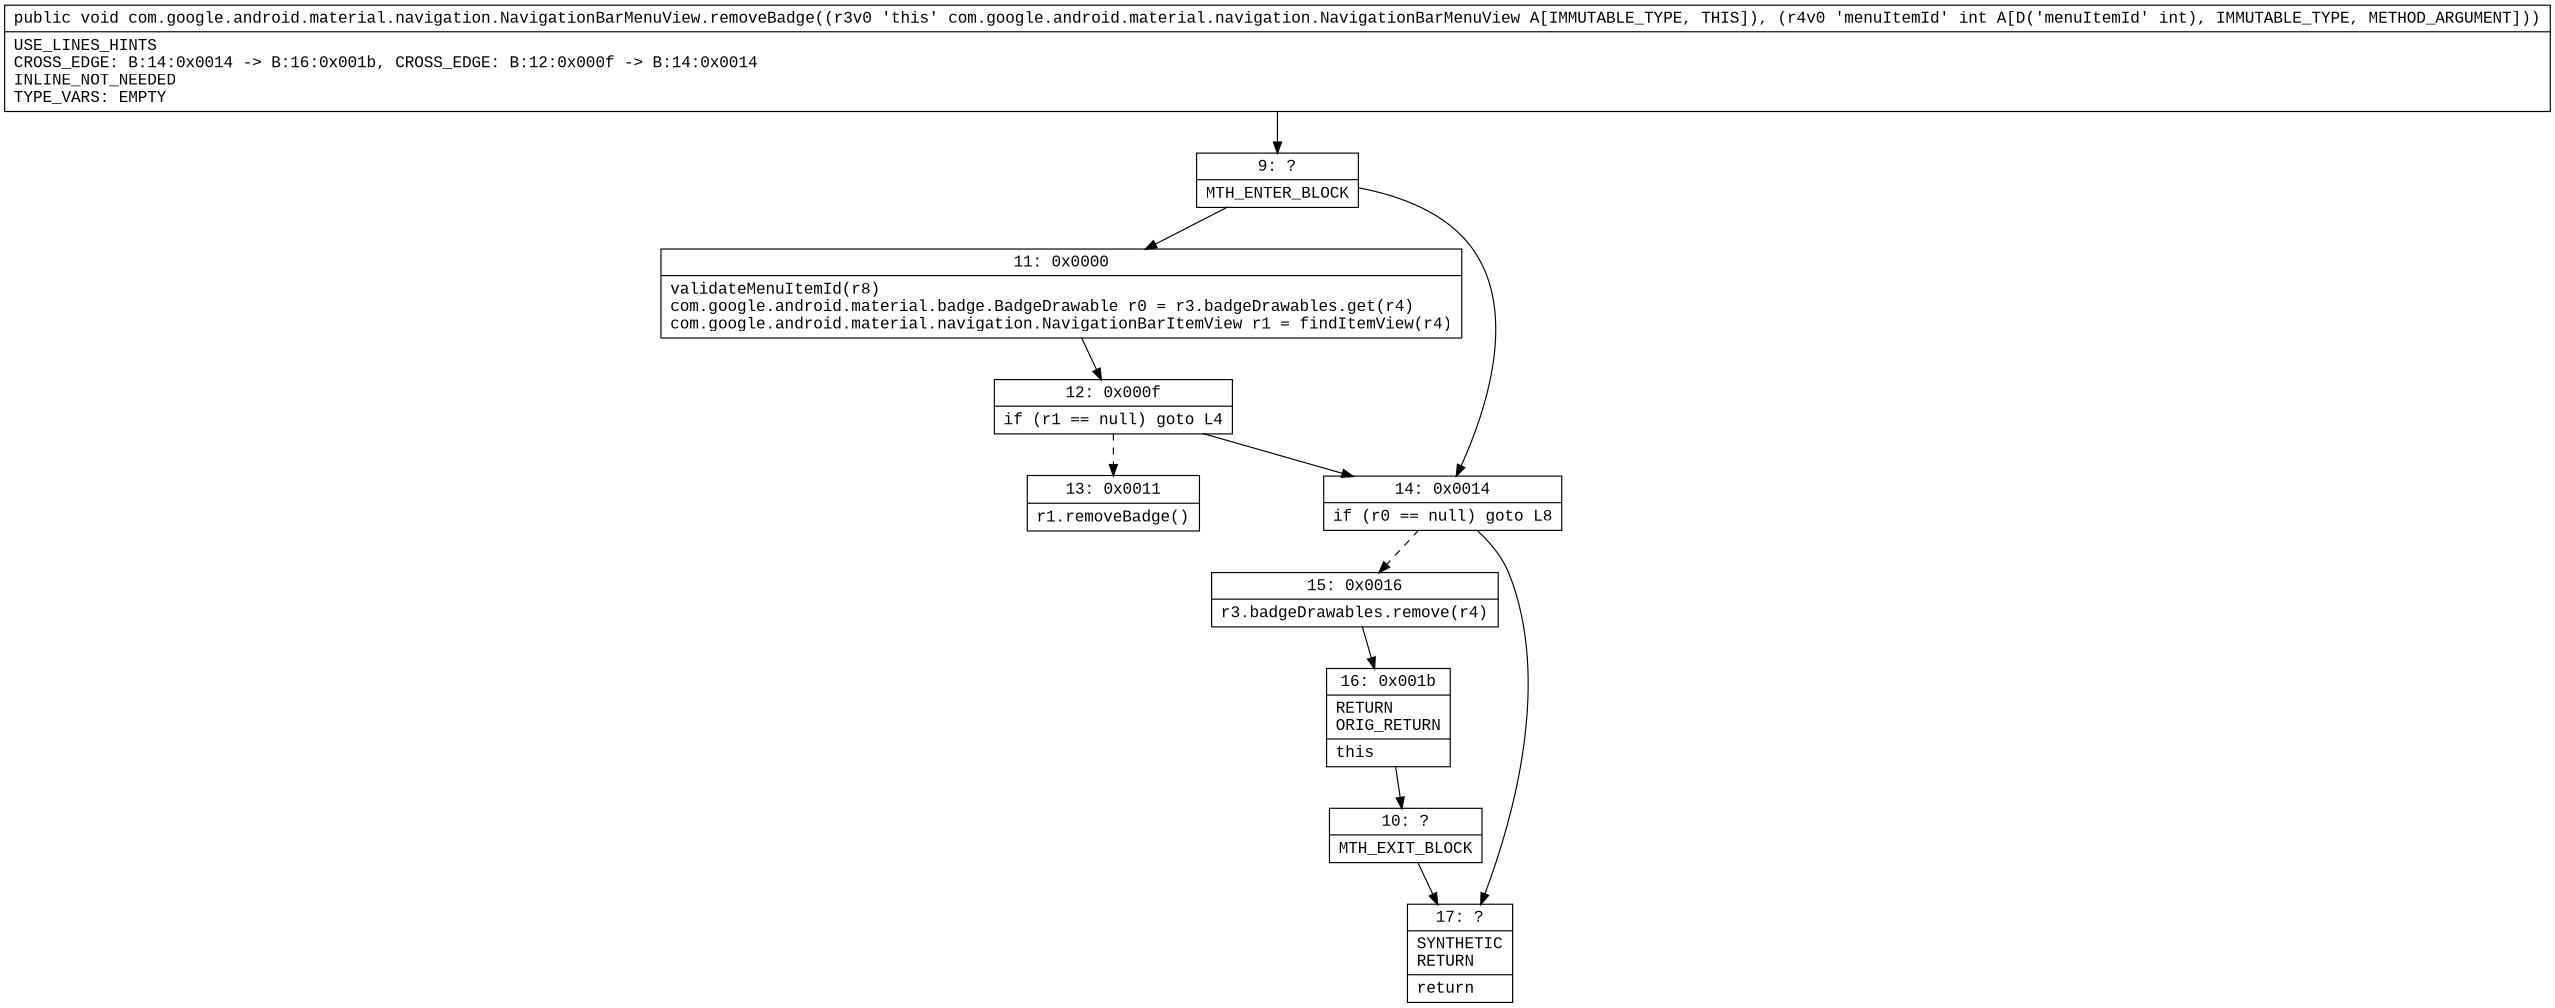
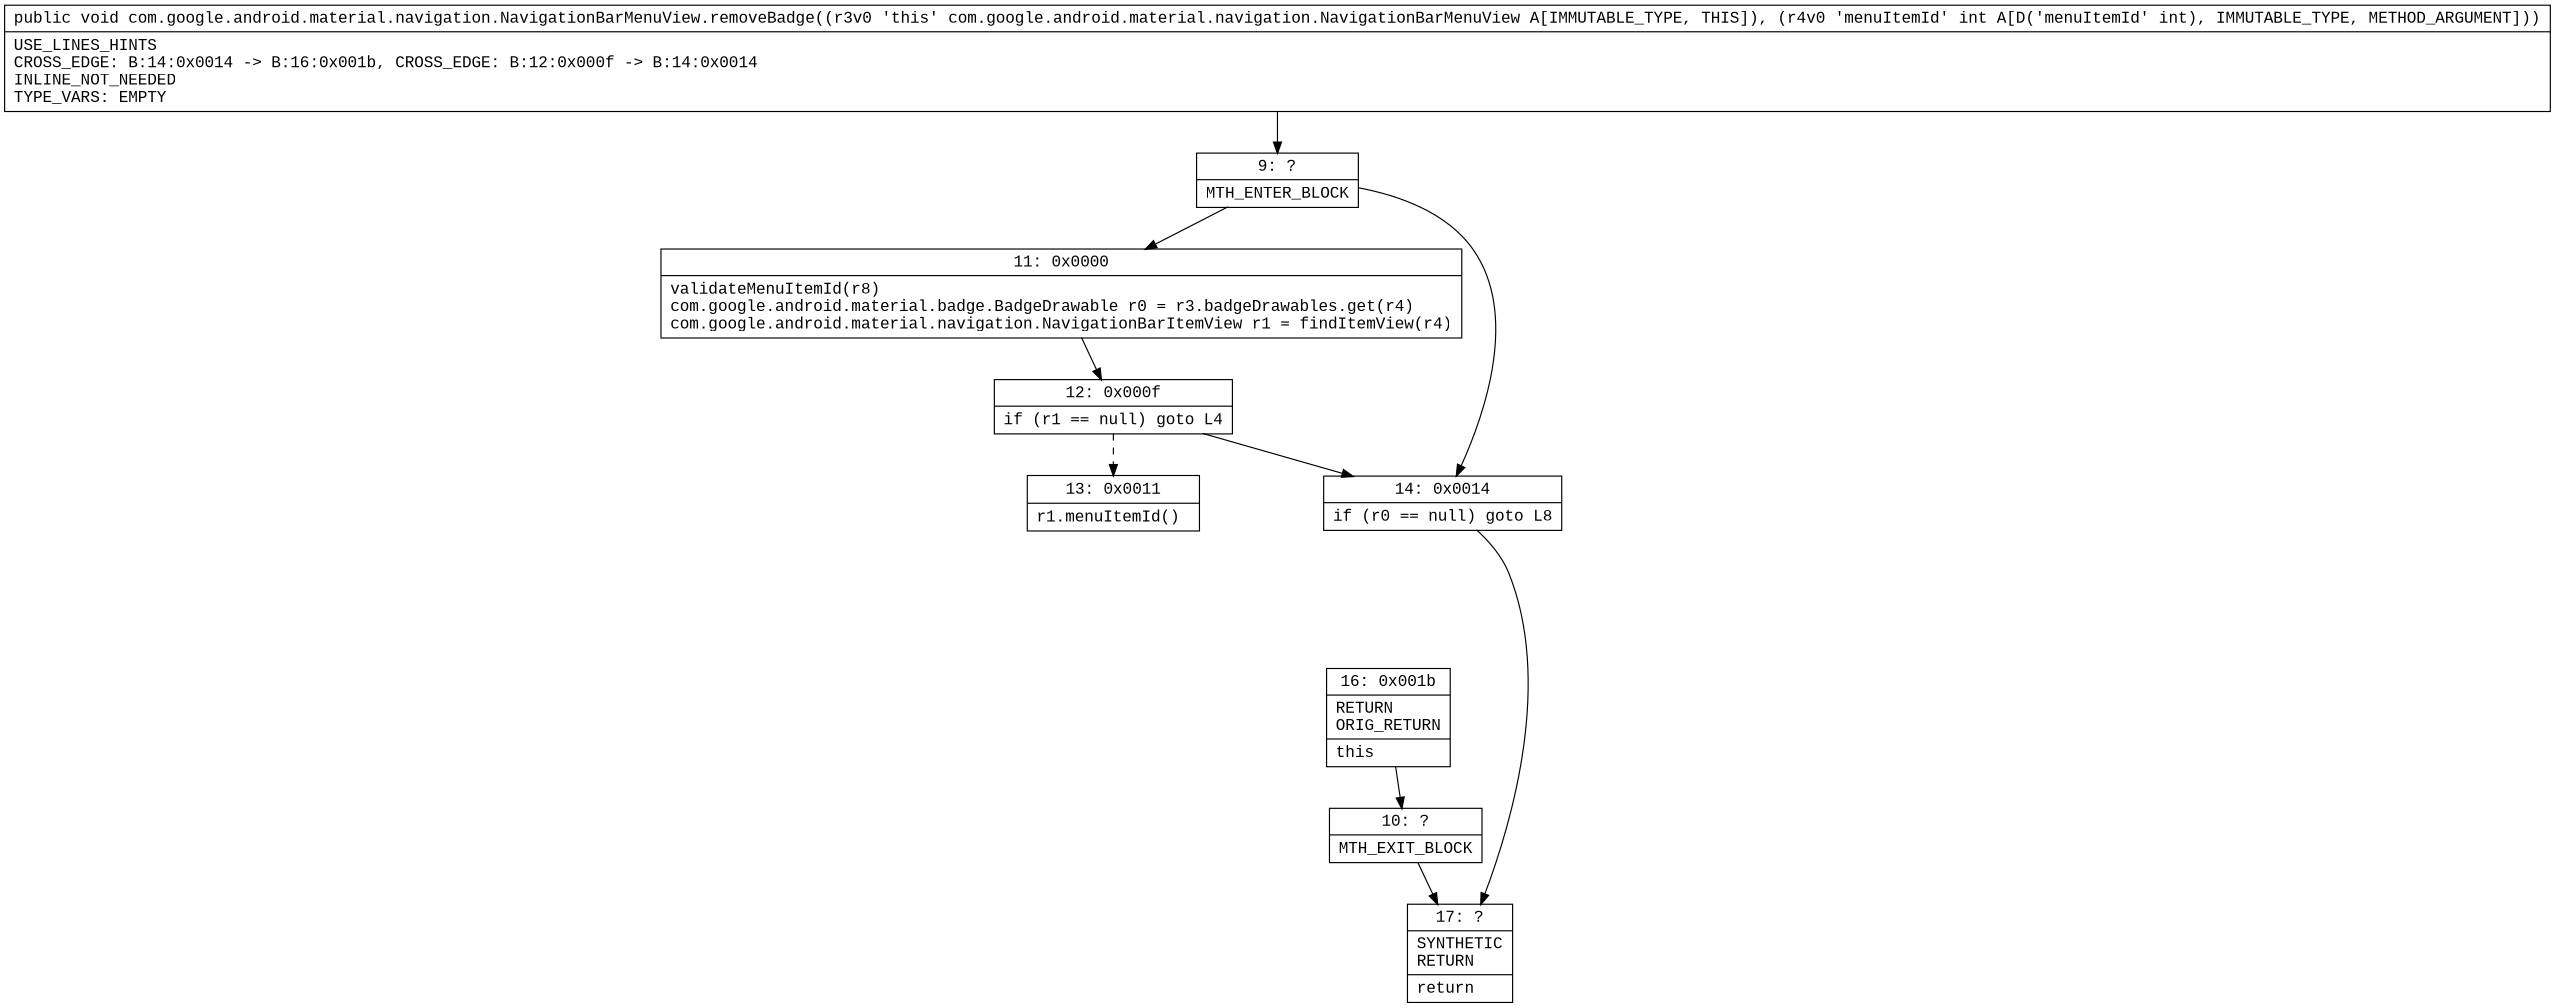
(1113, 517) -> (1108, 517)
(1355, 600) -> none
